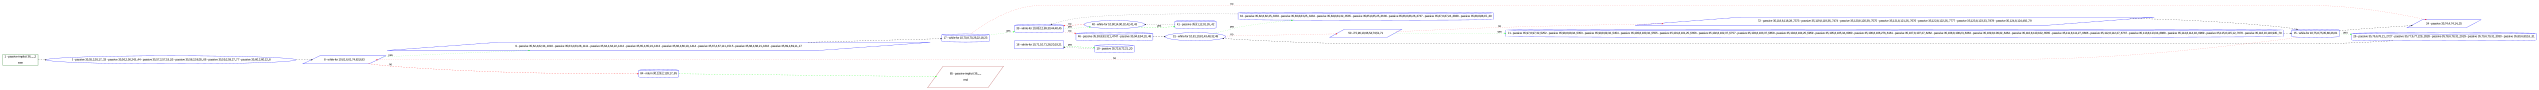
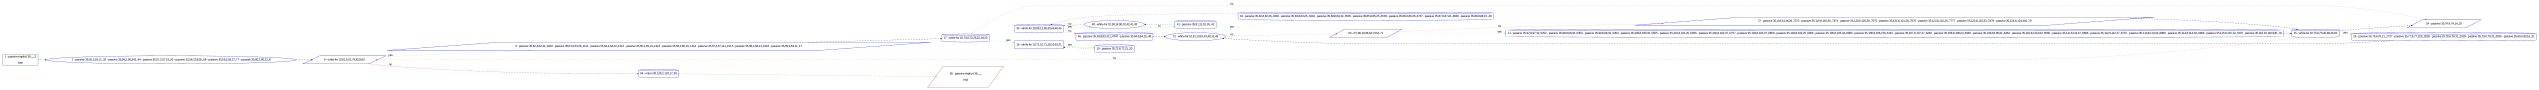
(1159, 26) -> (1159, 26)
(1001, 33) -> (1001, 41)
